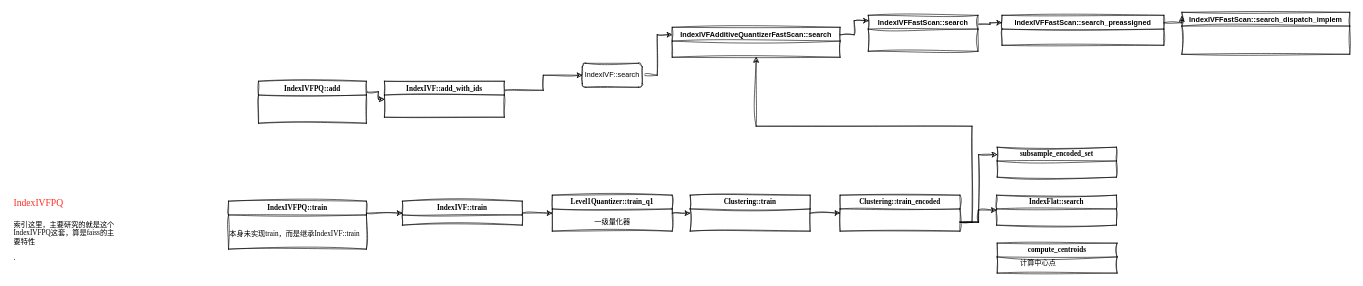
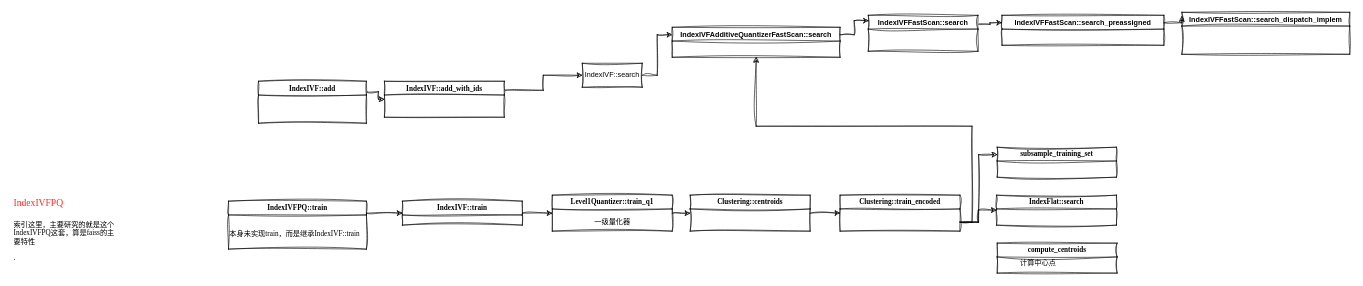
(612, 75) -> (612, 75)
(312, 89) -> (312, 89)
(1057, 155) -> (1057, 155)
(750, 203) -> (750, 203)
